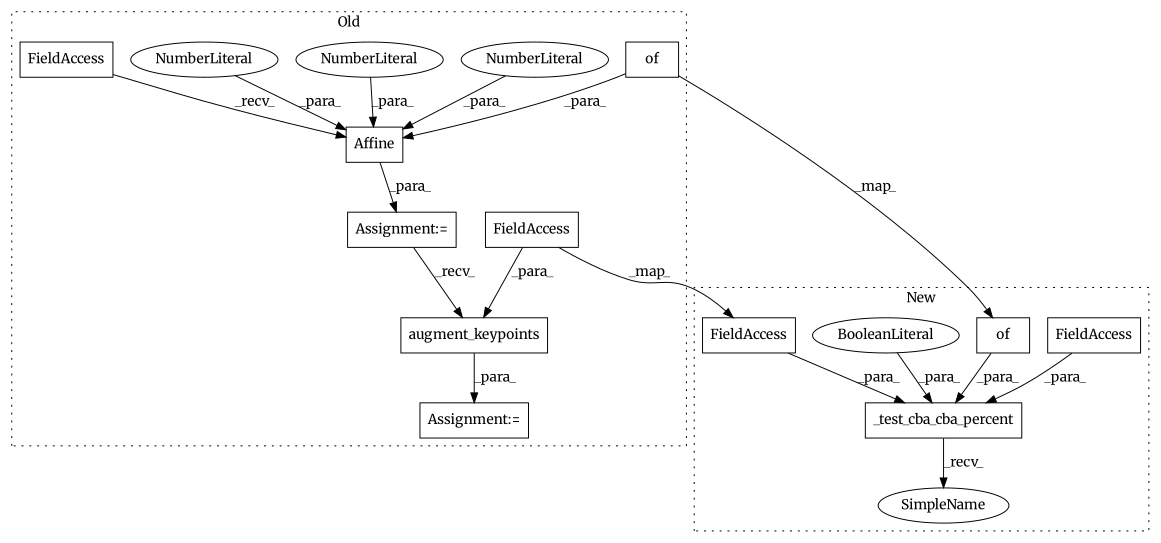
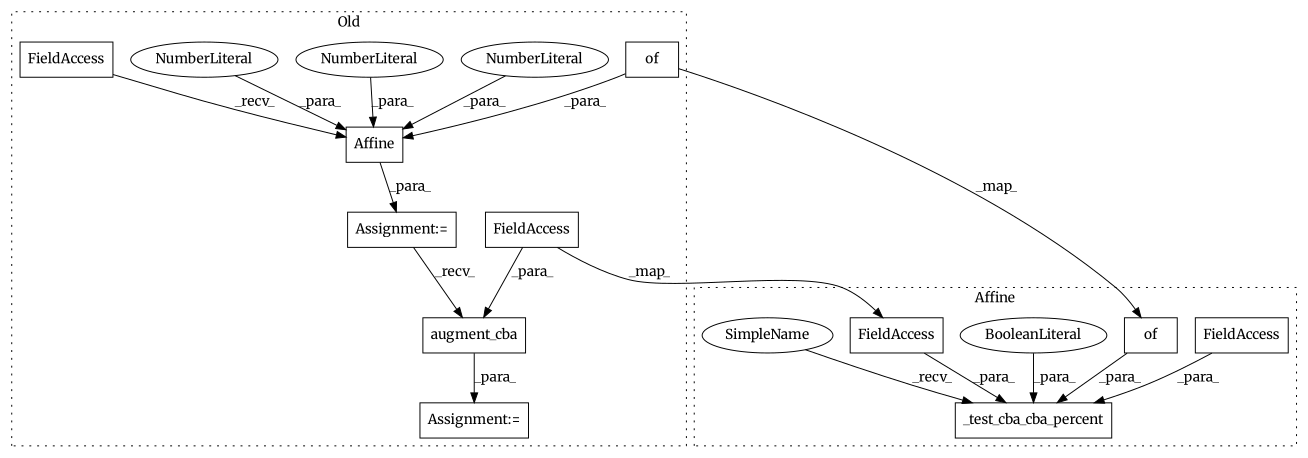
(922, 299) -> (995, 299)
(474, 335) -> (474, 335)
(944, 458) -> (884, 376)
